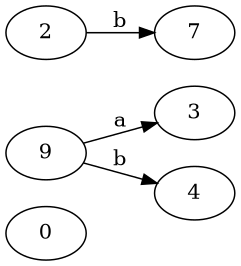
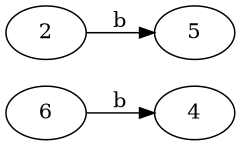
(195, 33) -> (195, 33)
(195, 113) -> none
(46, 153) -> (46, 113)
(46, 233) -> none
